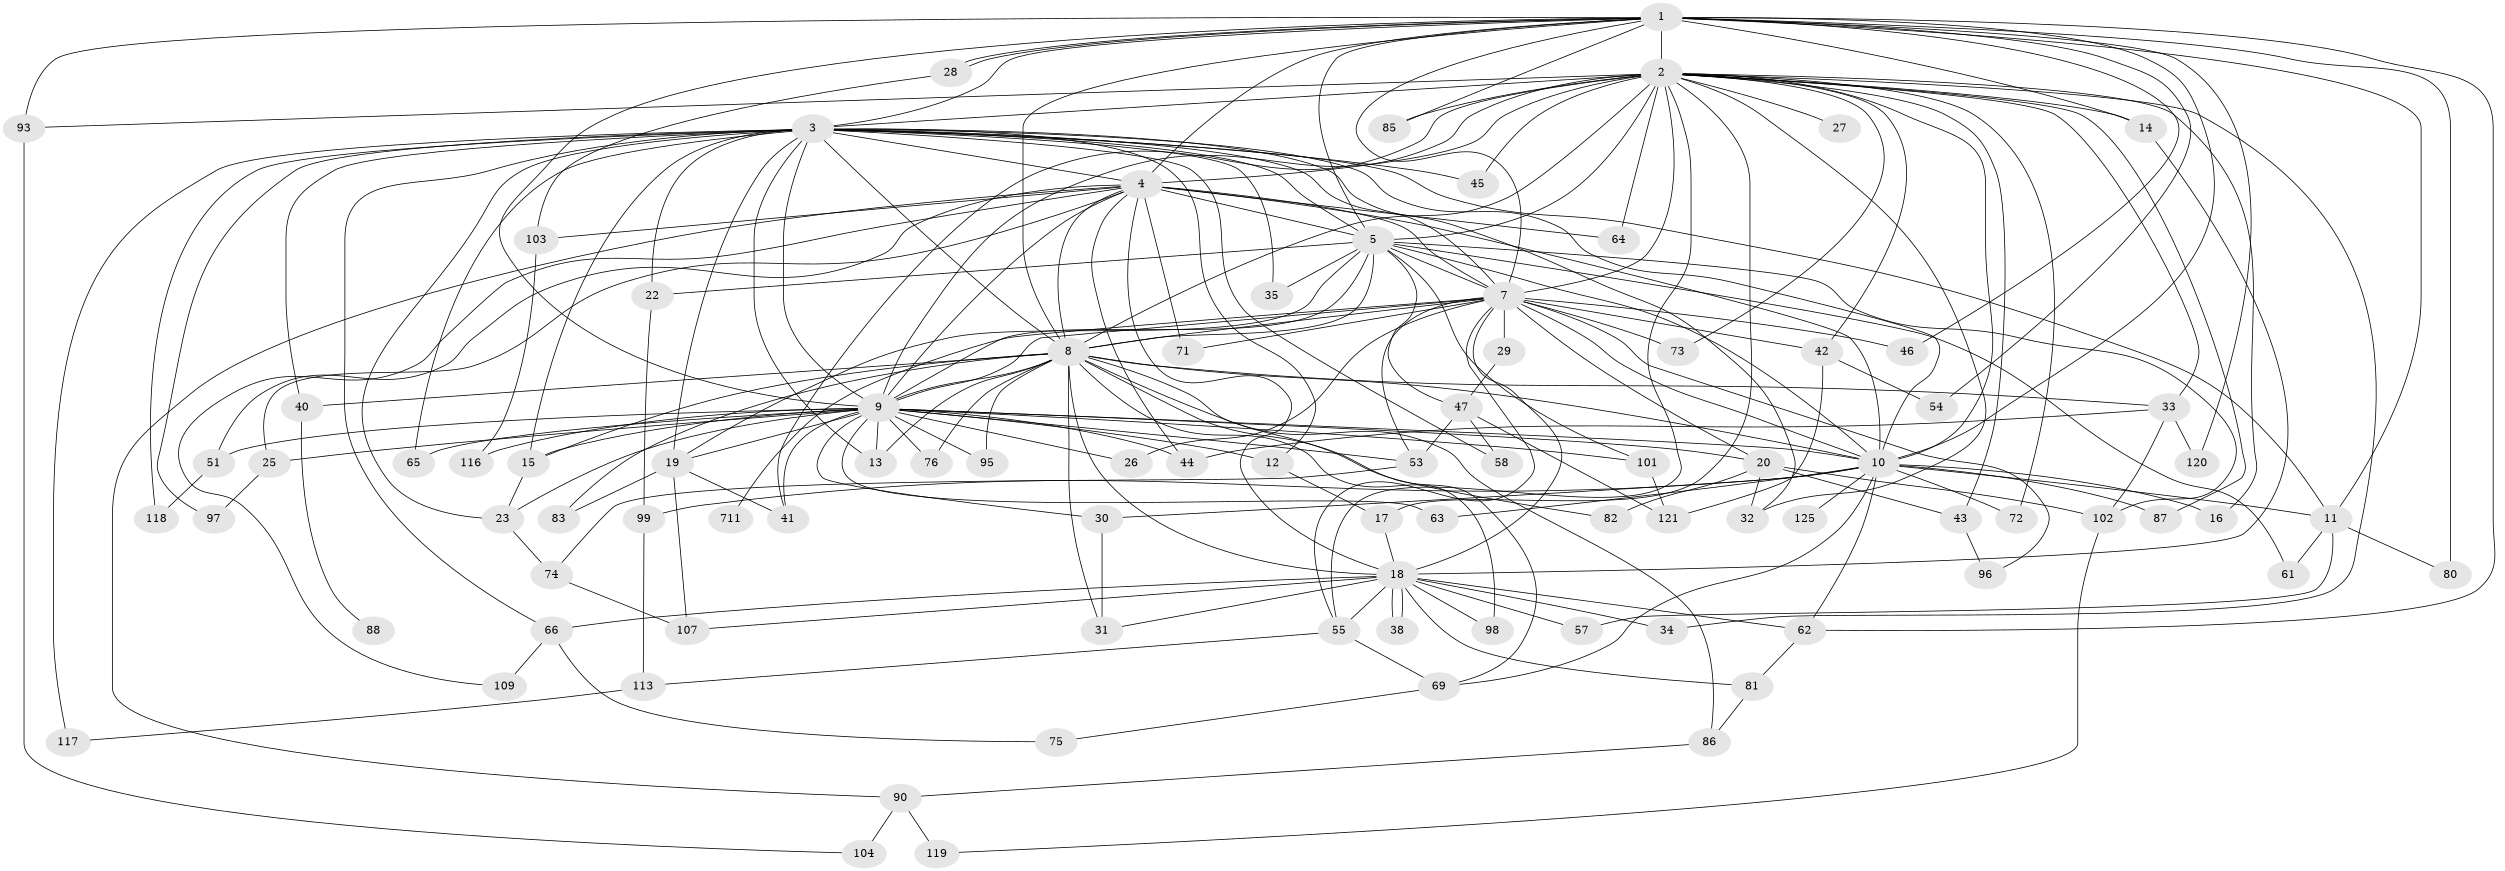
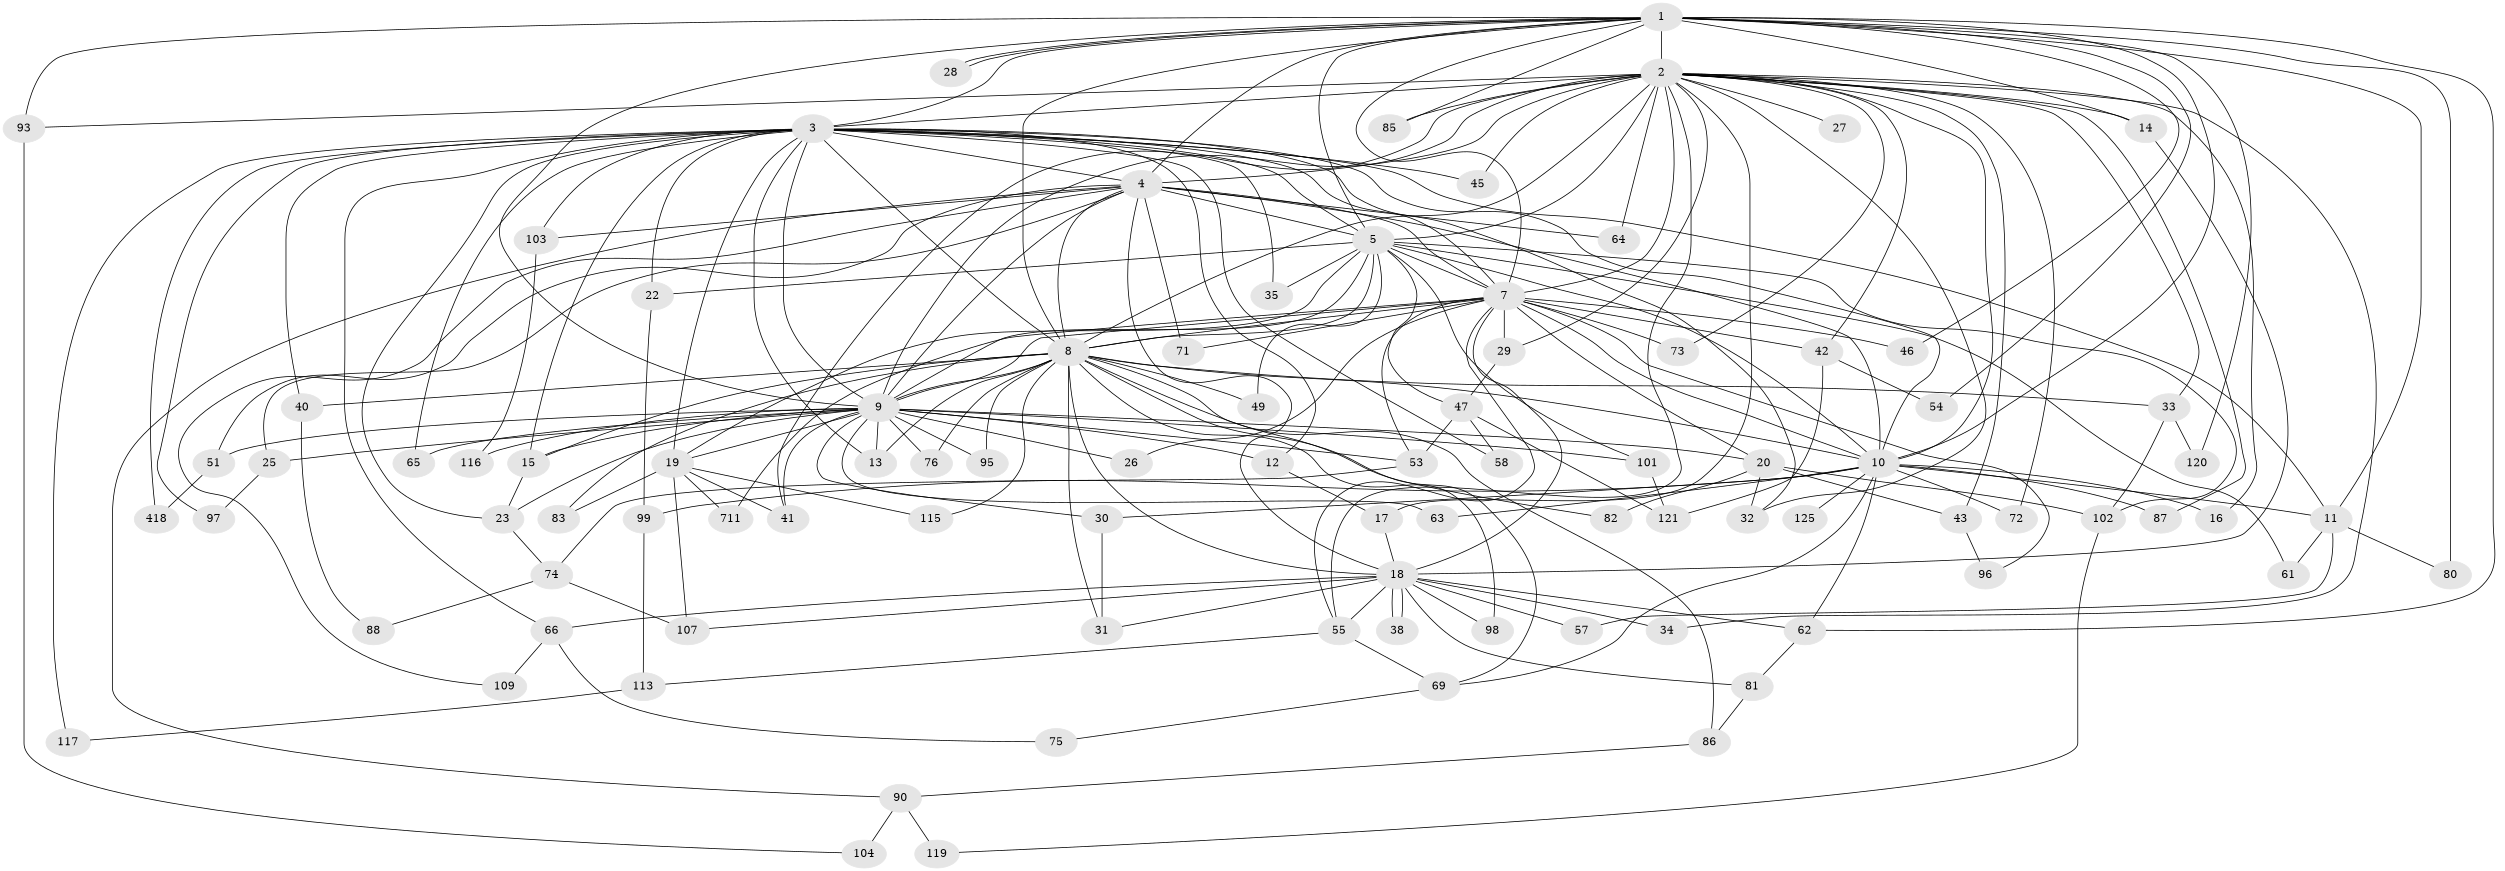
(712, 115) -> (622, 160)
none -> (1671, 246)
none -> (1259, 408)
(1620, 440) -> none
(1187, 463) -> none
none -> (697, 487)
(157, 519) -> (157, 519)
none -> (931, 519)
none -> (463, 603)
